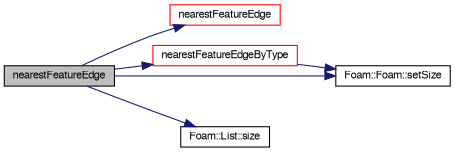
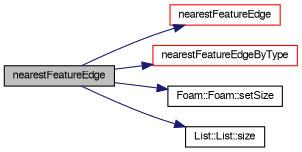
(311, 66) -> none
(225, 137) -> (225, 137)
